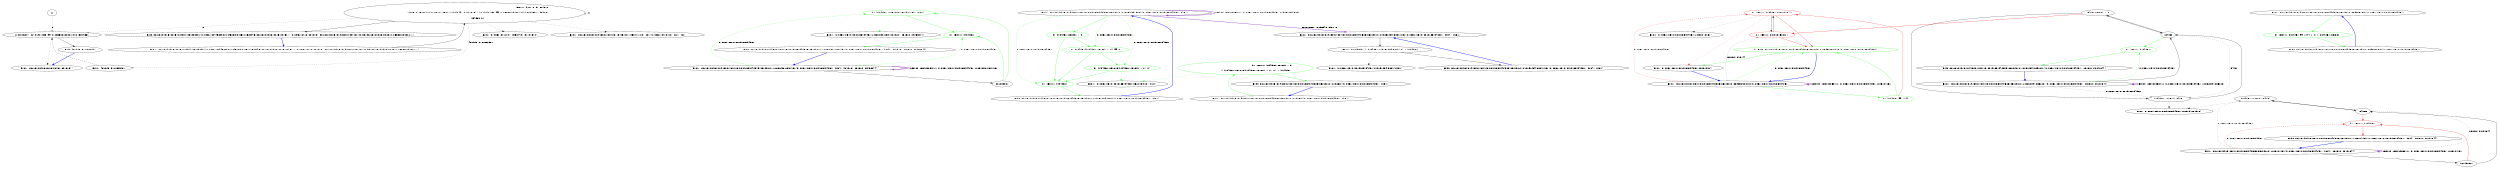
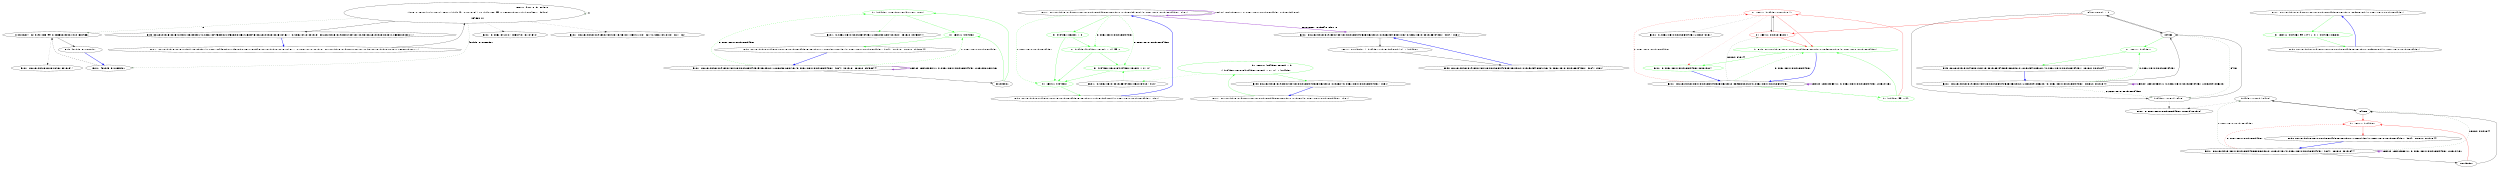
(52, 13) -> none
(64, 58) -> (94, 58)
(1366, 68) -> none
(1683, 68) -> (1683, 68)
(1121, 75) -> (1123, 77)
